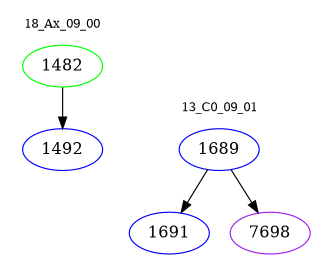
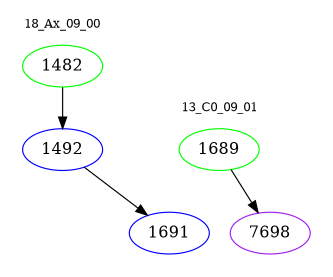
(219, 150) -> (219, 150)
(197, 186) -> (111, 188)
